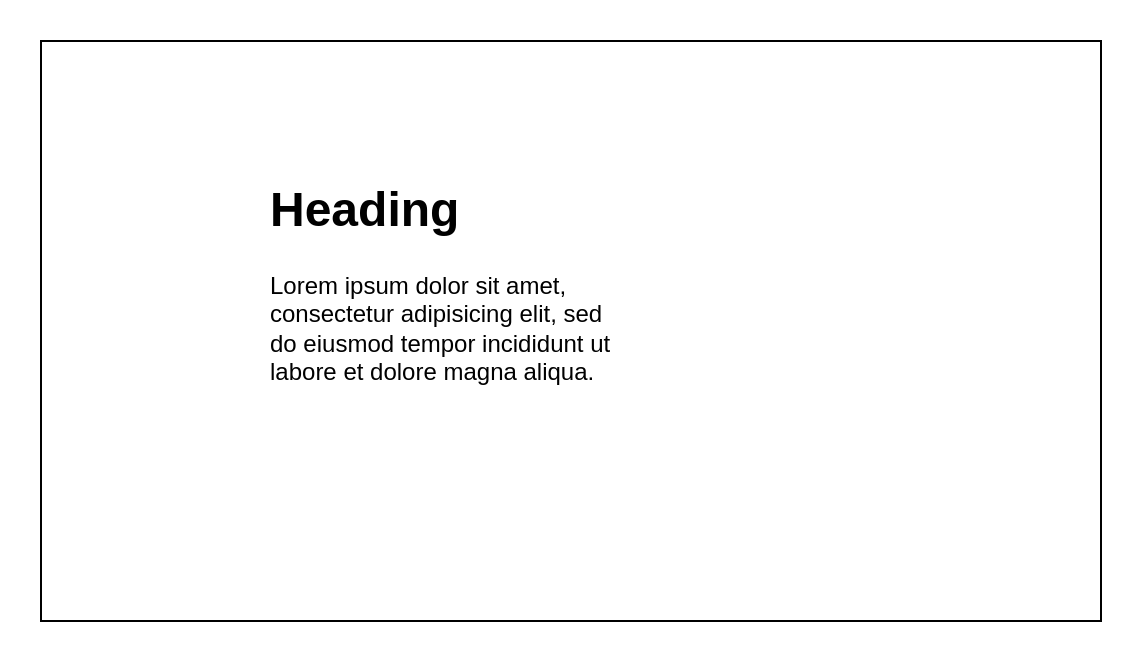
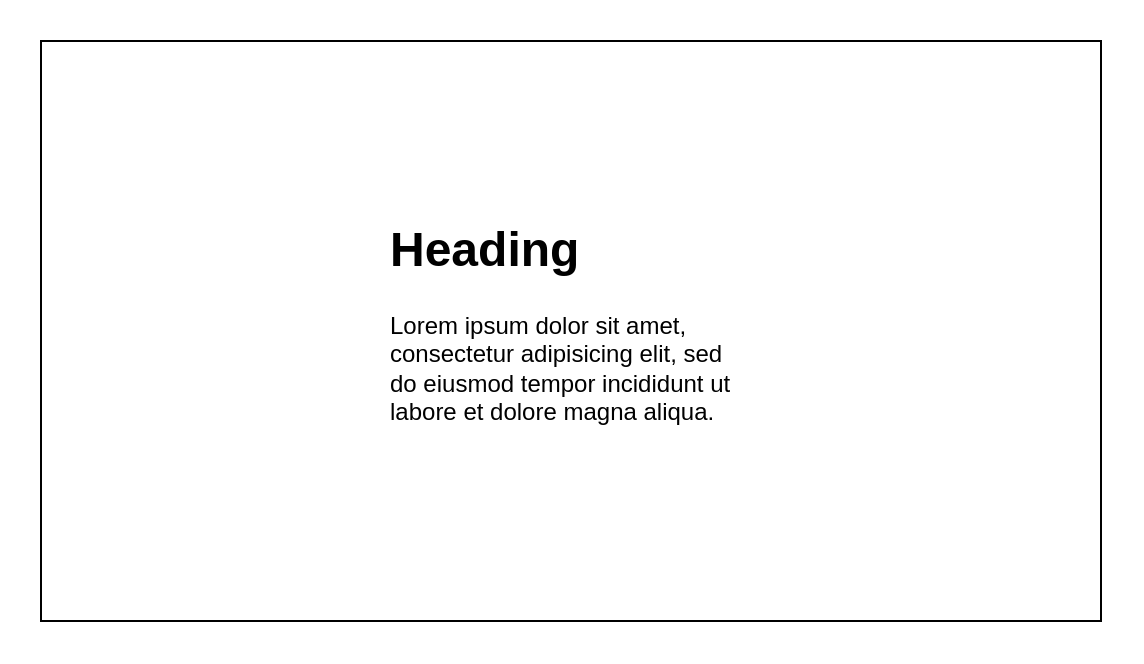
(451, 291) -> (571, 331)
